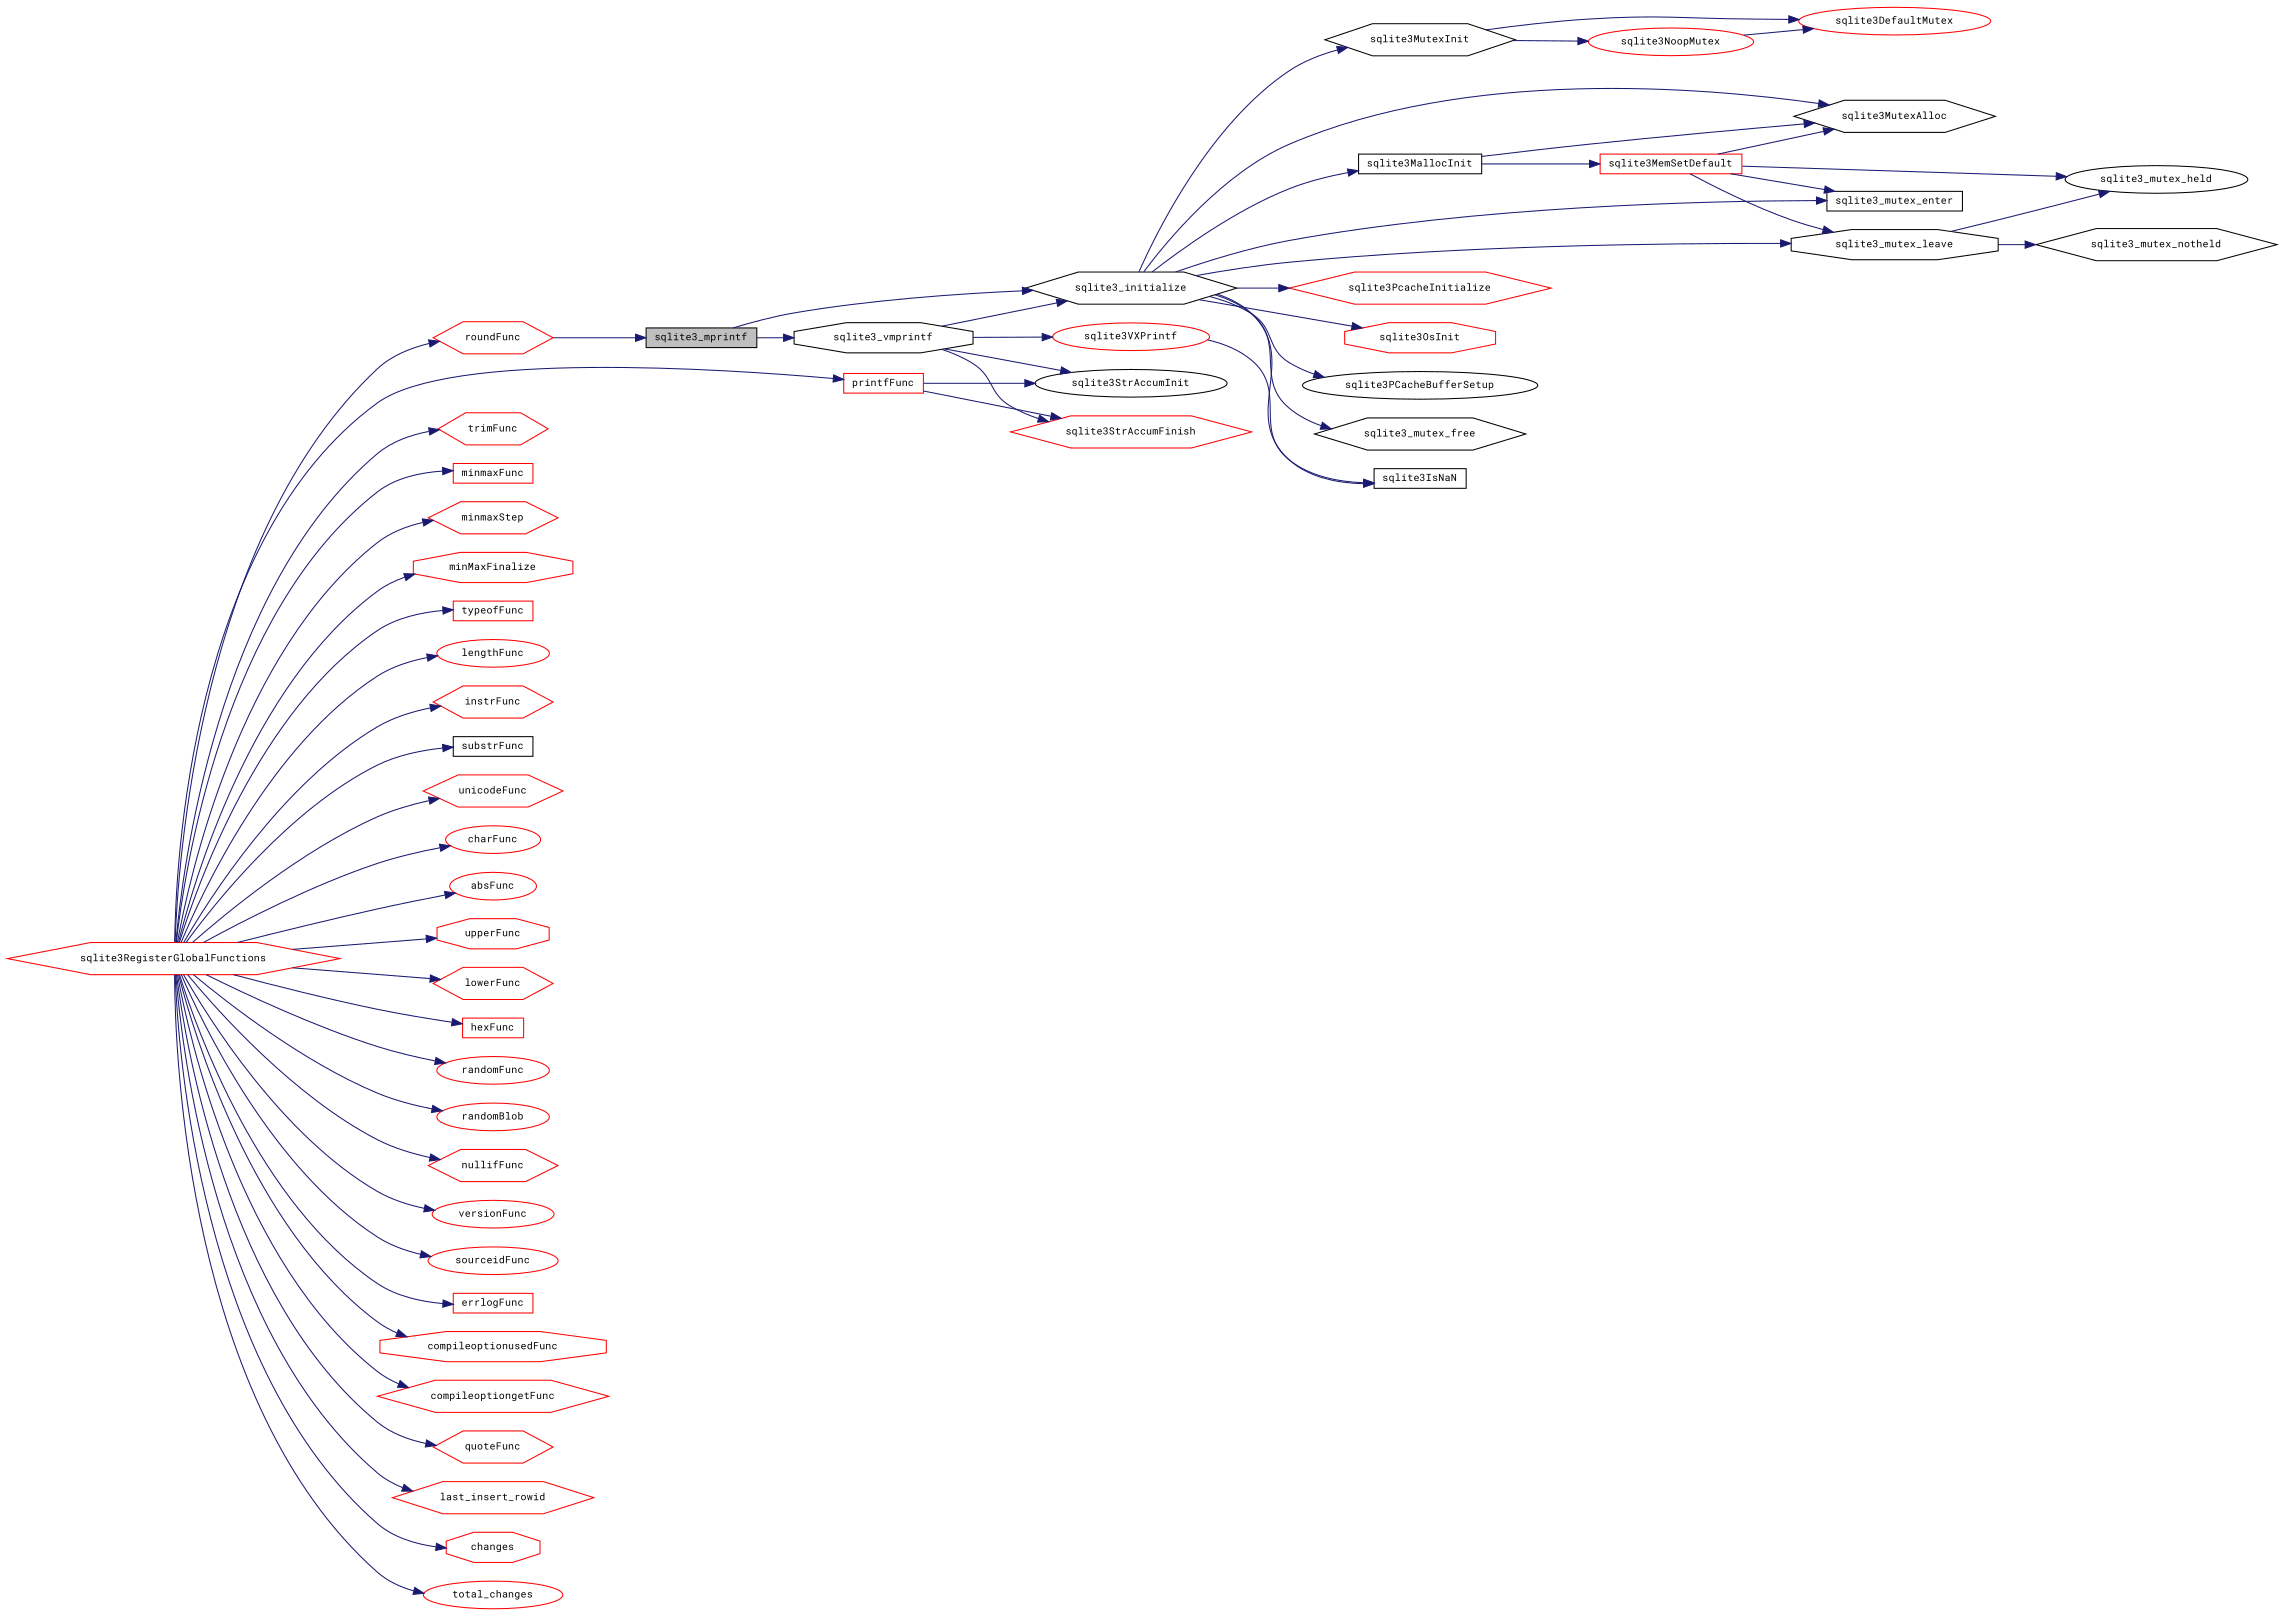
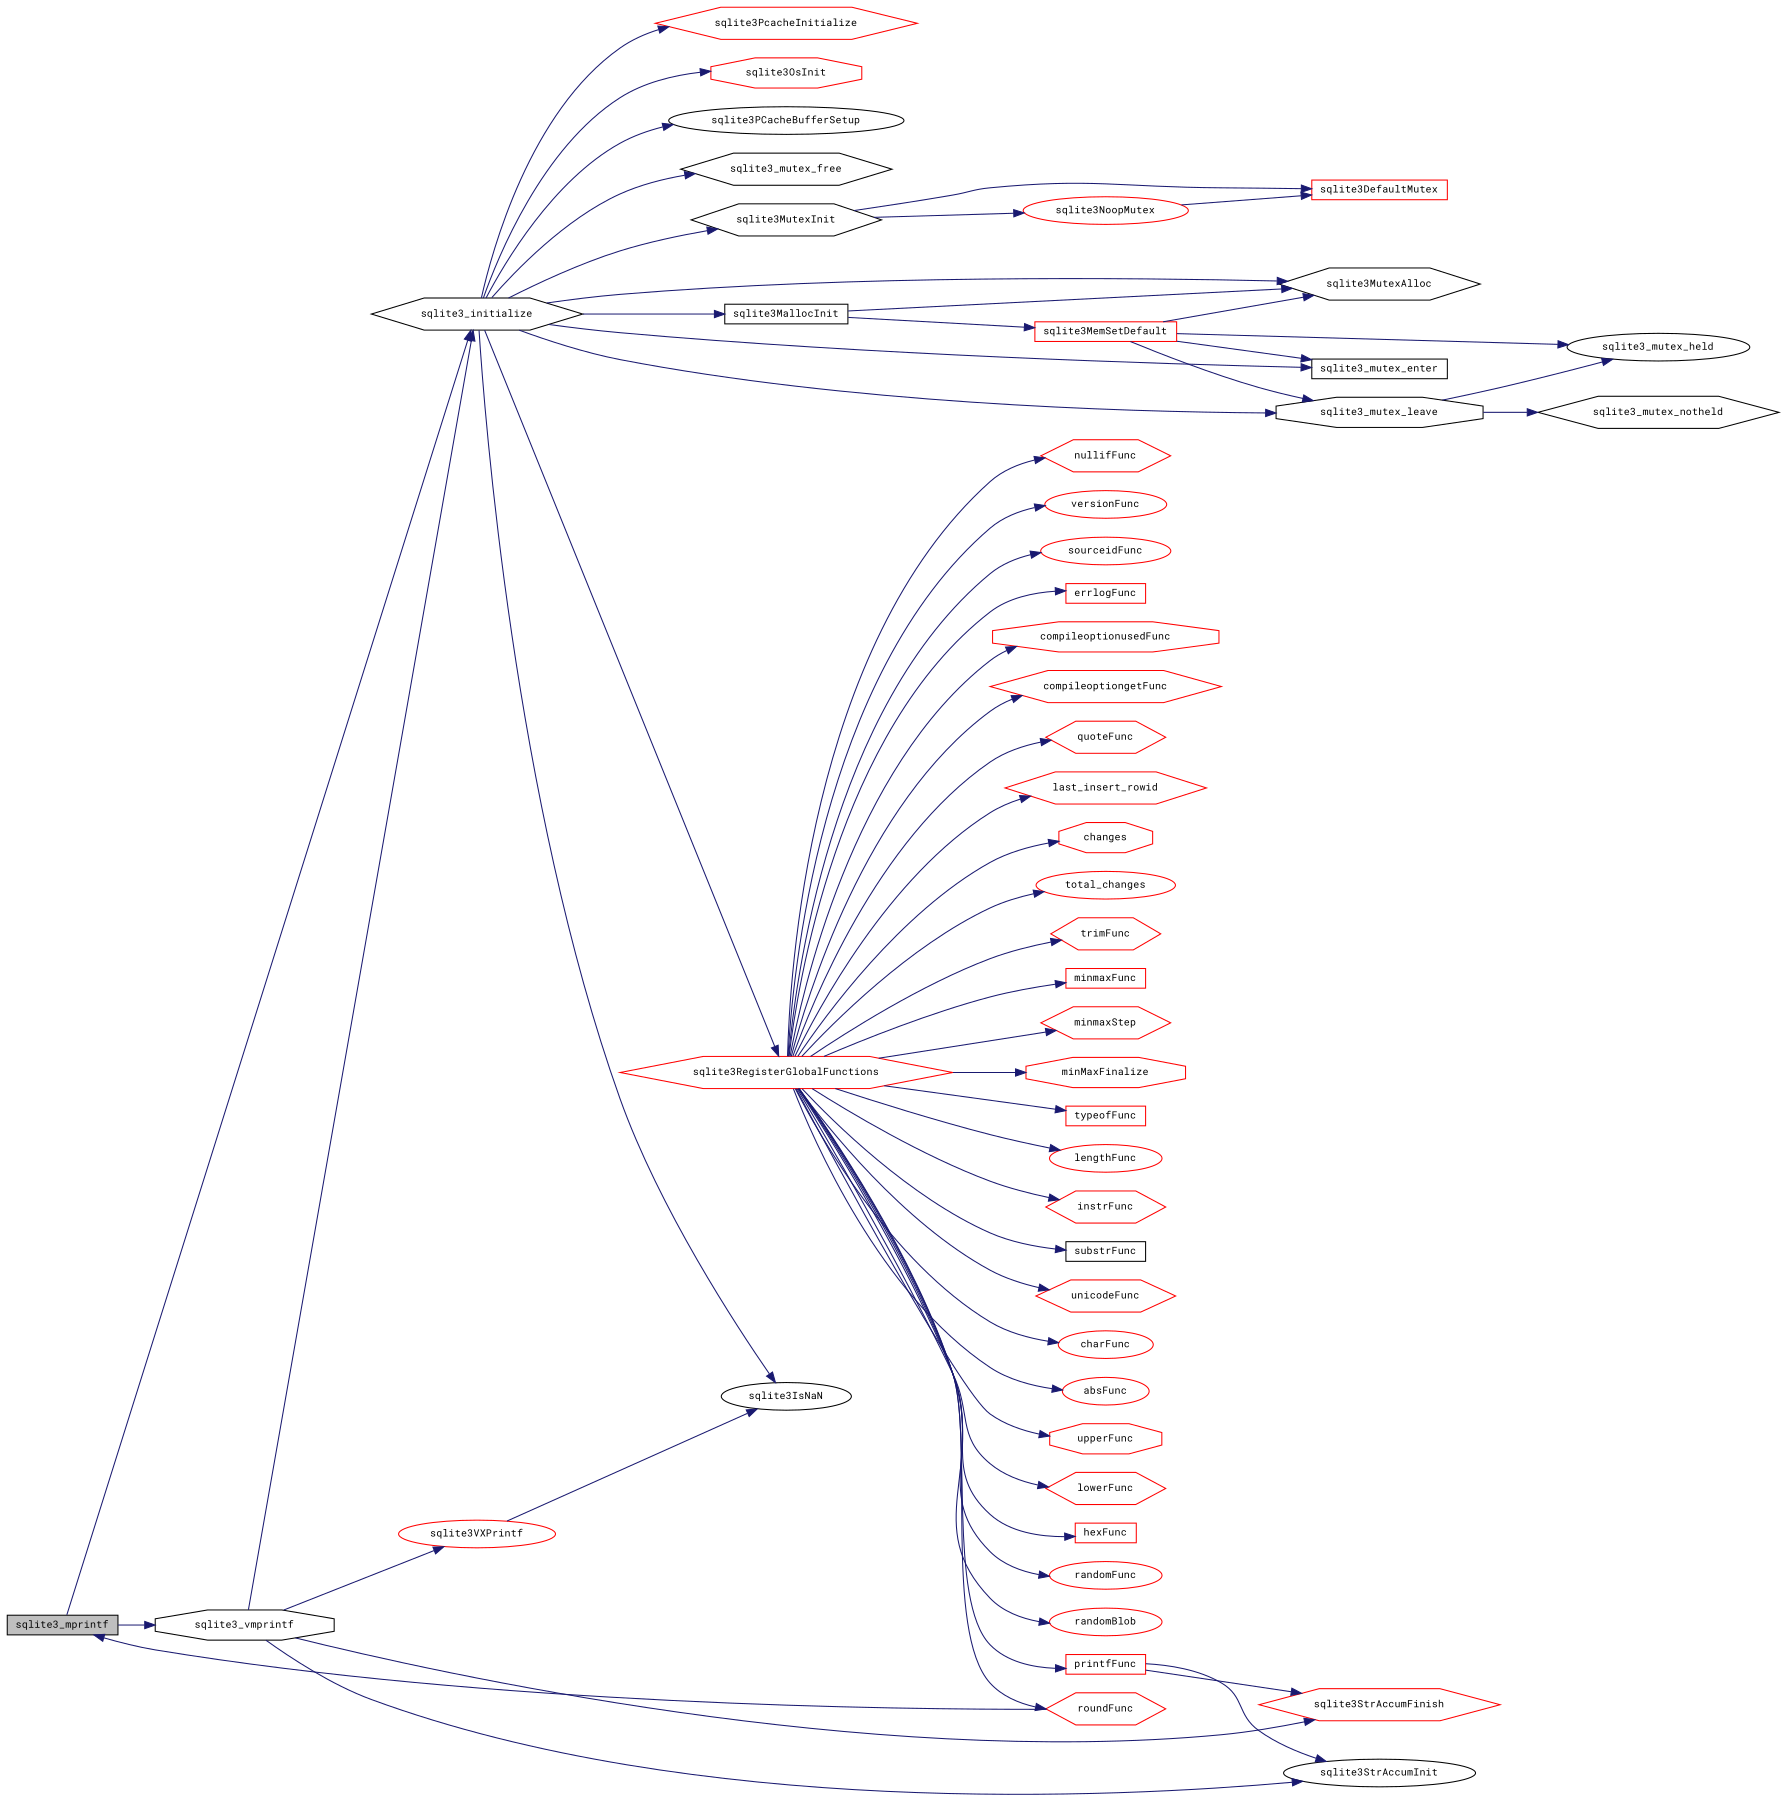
(1895, 21) -> (1380, 190)
(1420, 479) -> (786, 1396)
none -> (630, 688)
